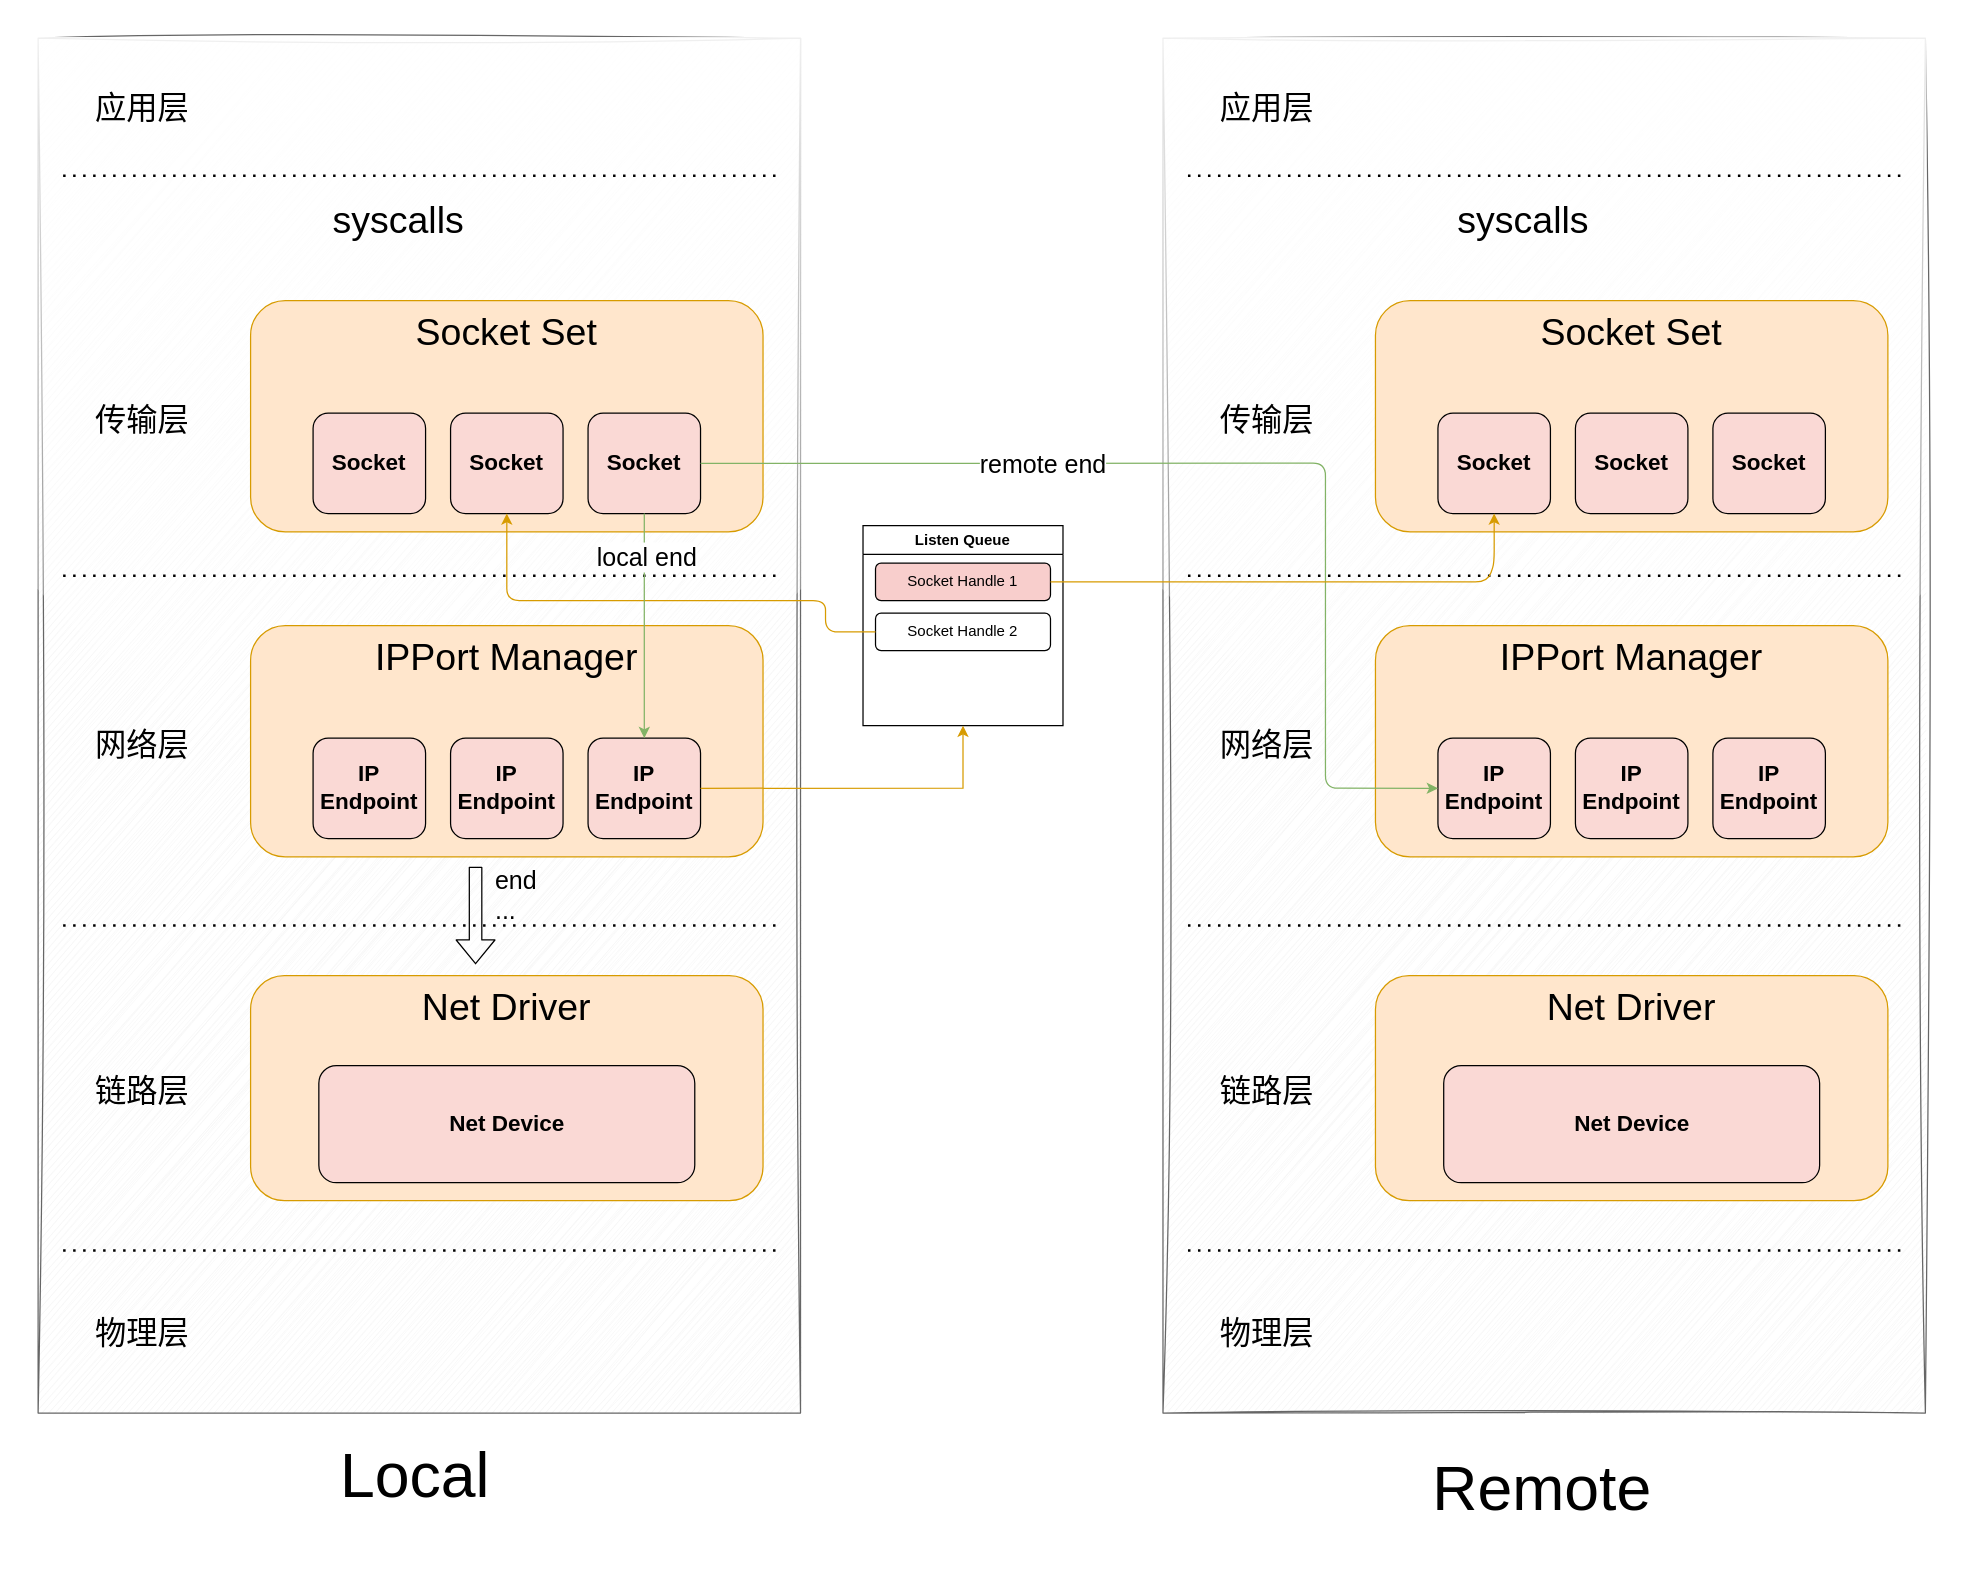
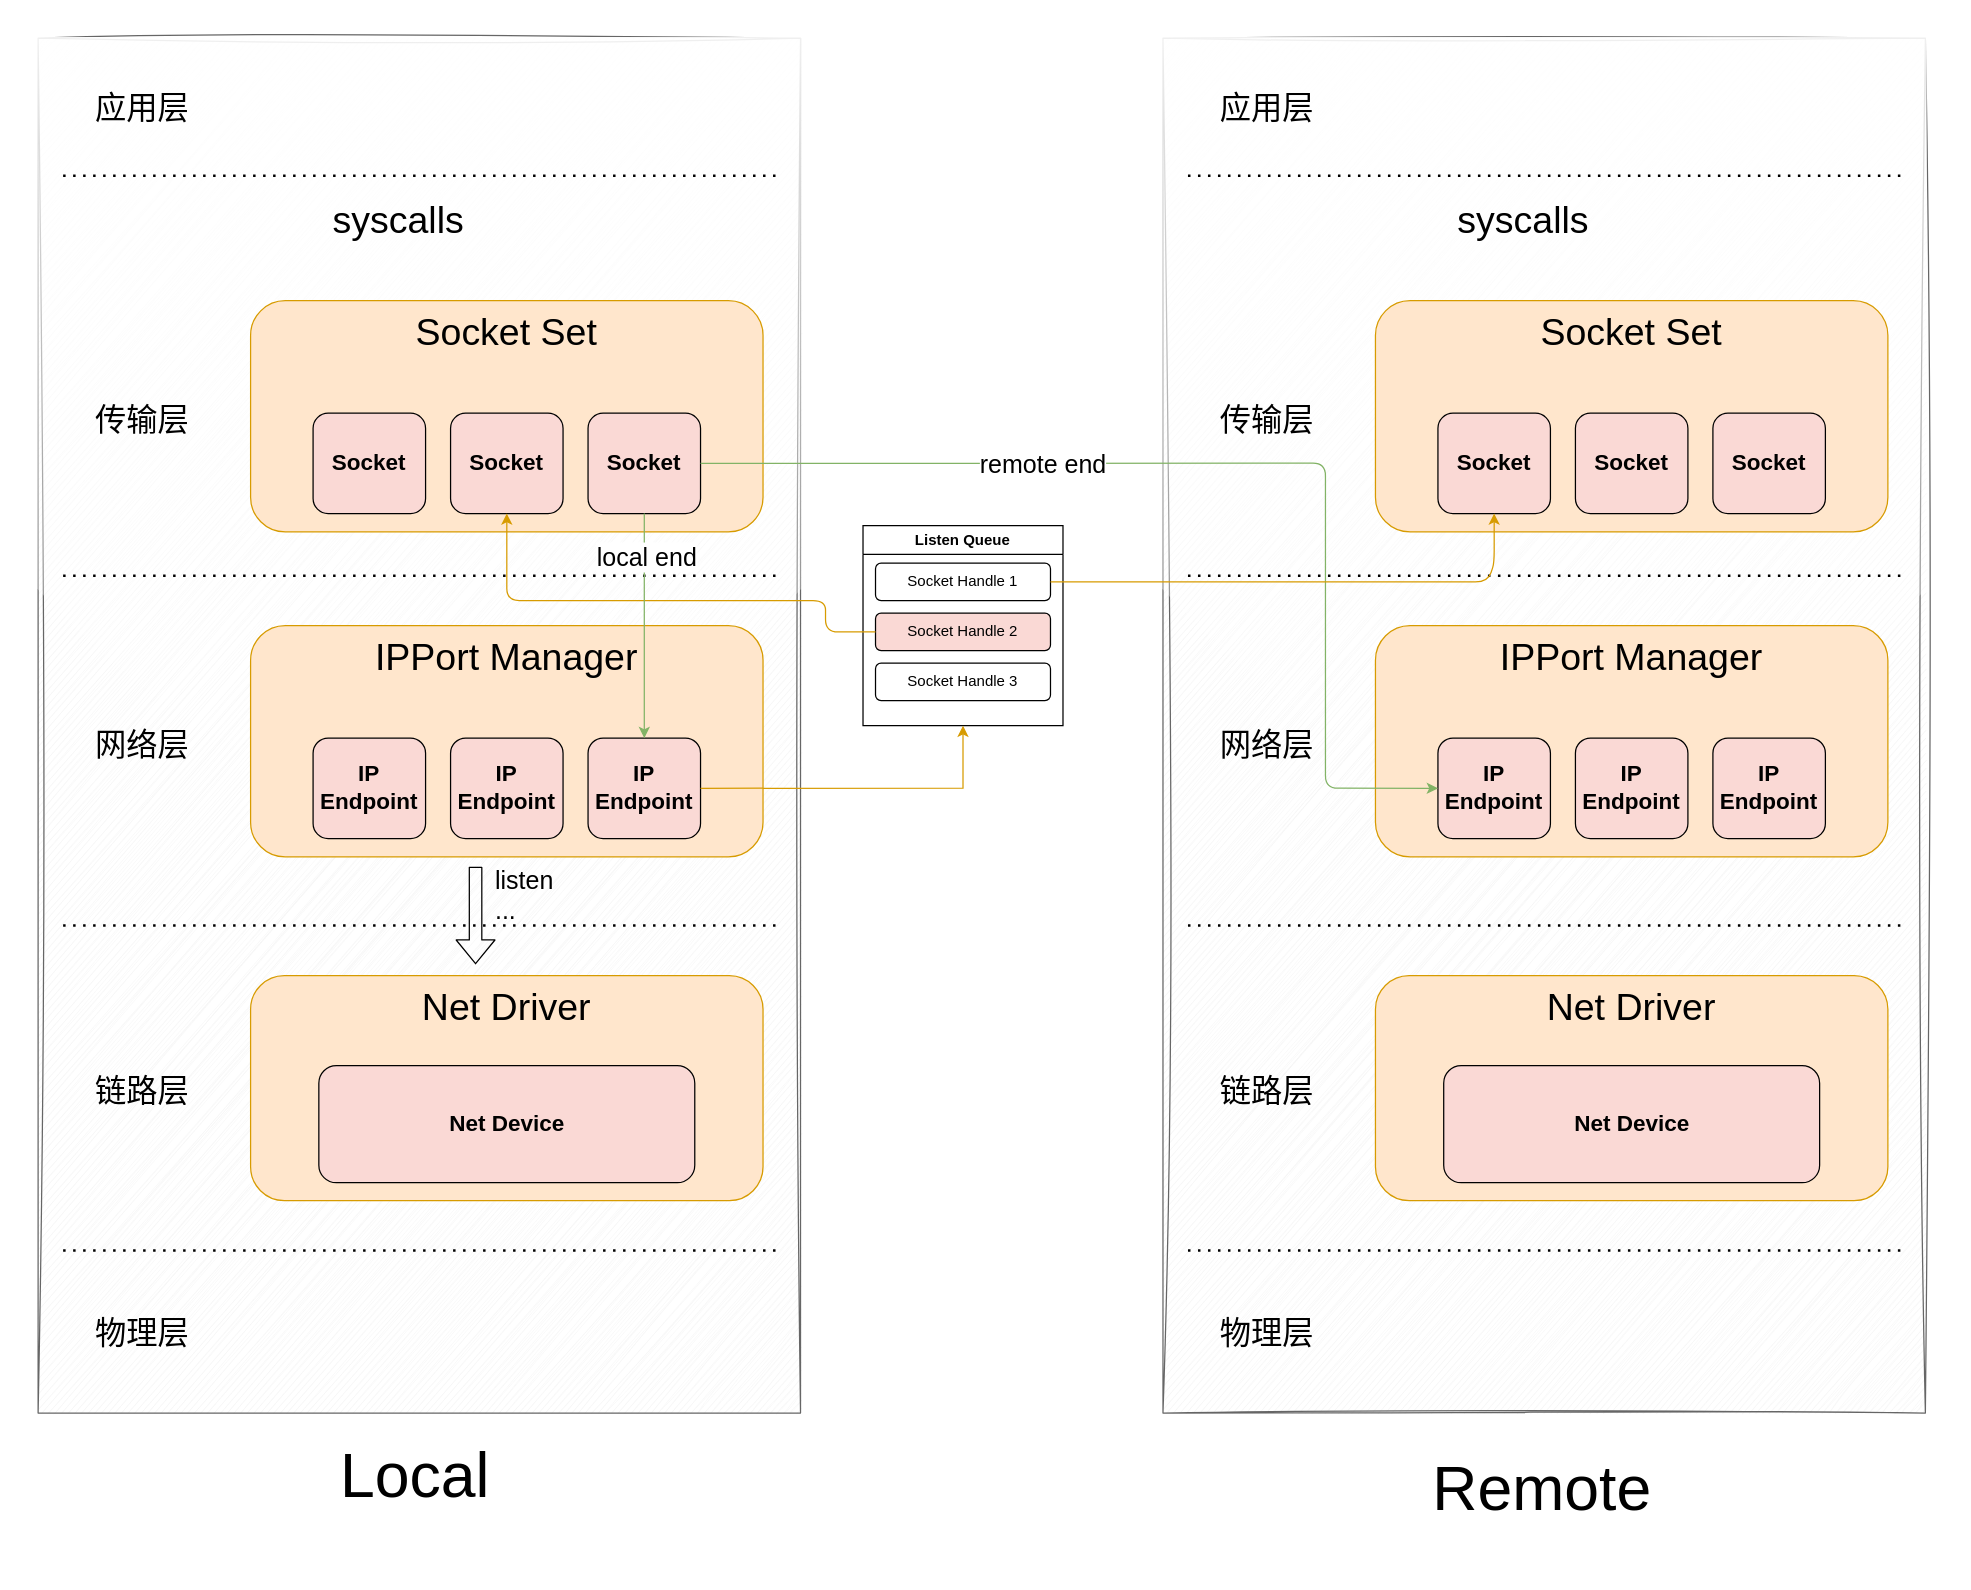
(963, 582) -> (963, 582)
(963, 632) -> (963, 632)
none -> (963, 682)
(508, 894) -> (517, 894)
